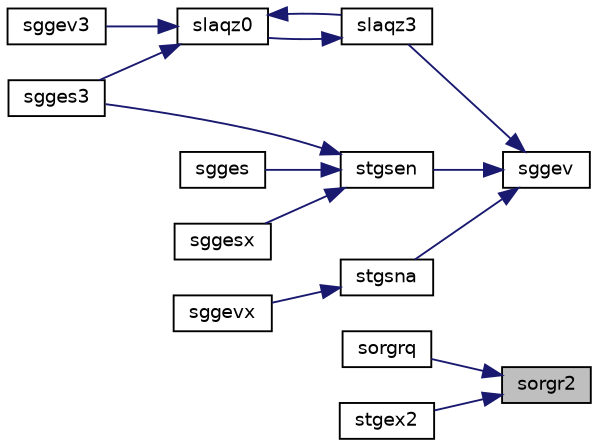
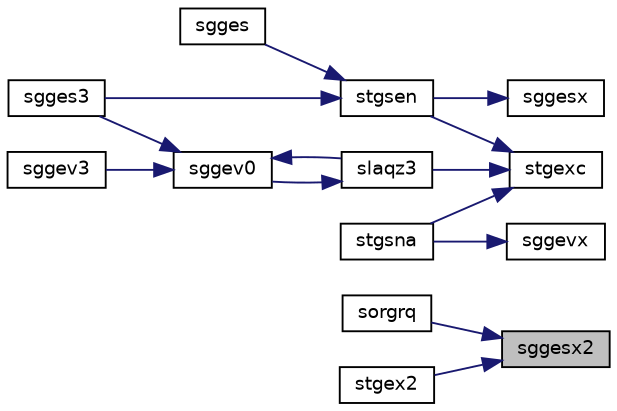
(223, 26) -> (223, 170)
(546, 170) -> (556, 170)
(296, 210) -> (461, 98)
(297, 297) -> (460, 242)
(546, 385) -> (556, 349)
